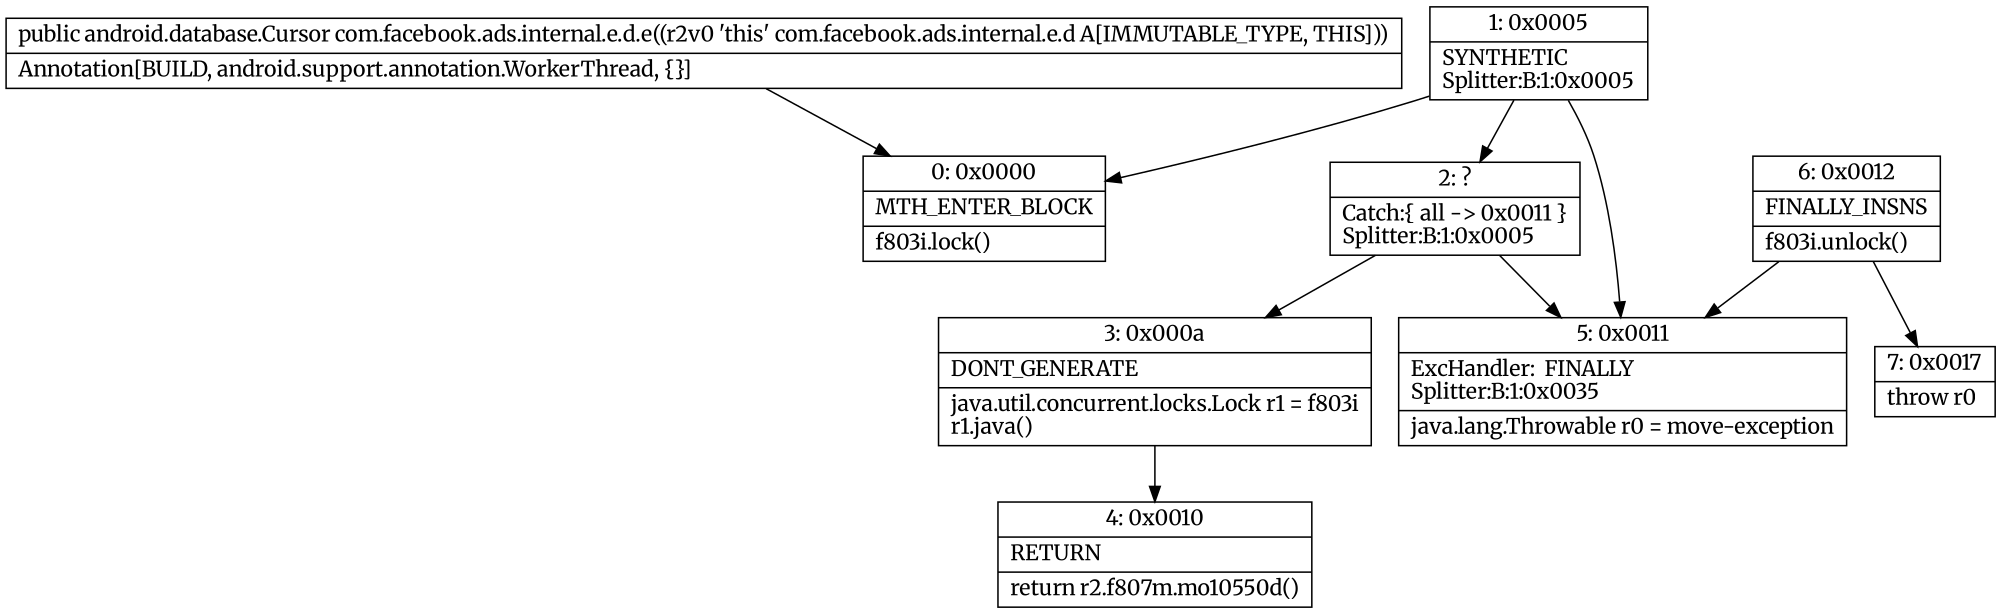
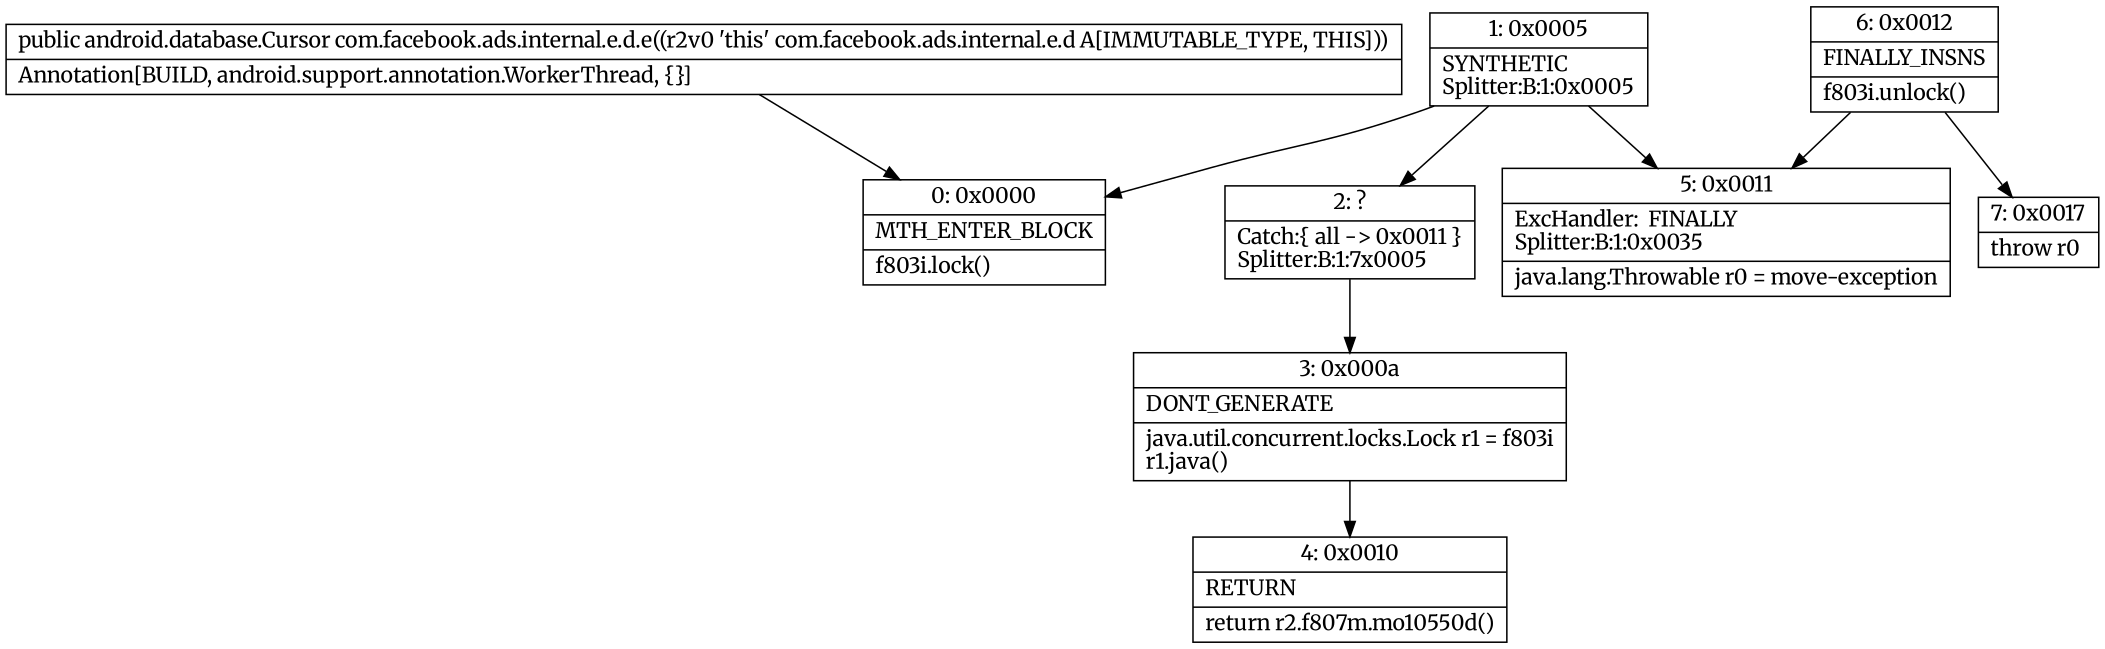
(1439, 237) -> (1332, 261)
(1525, 281) -> none
